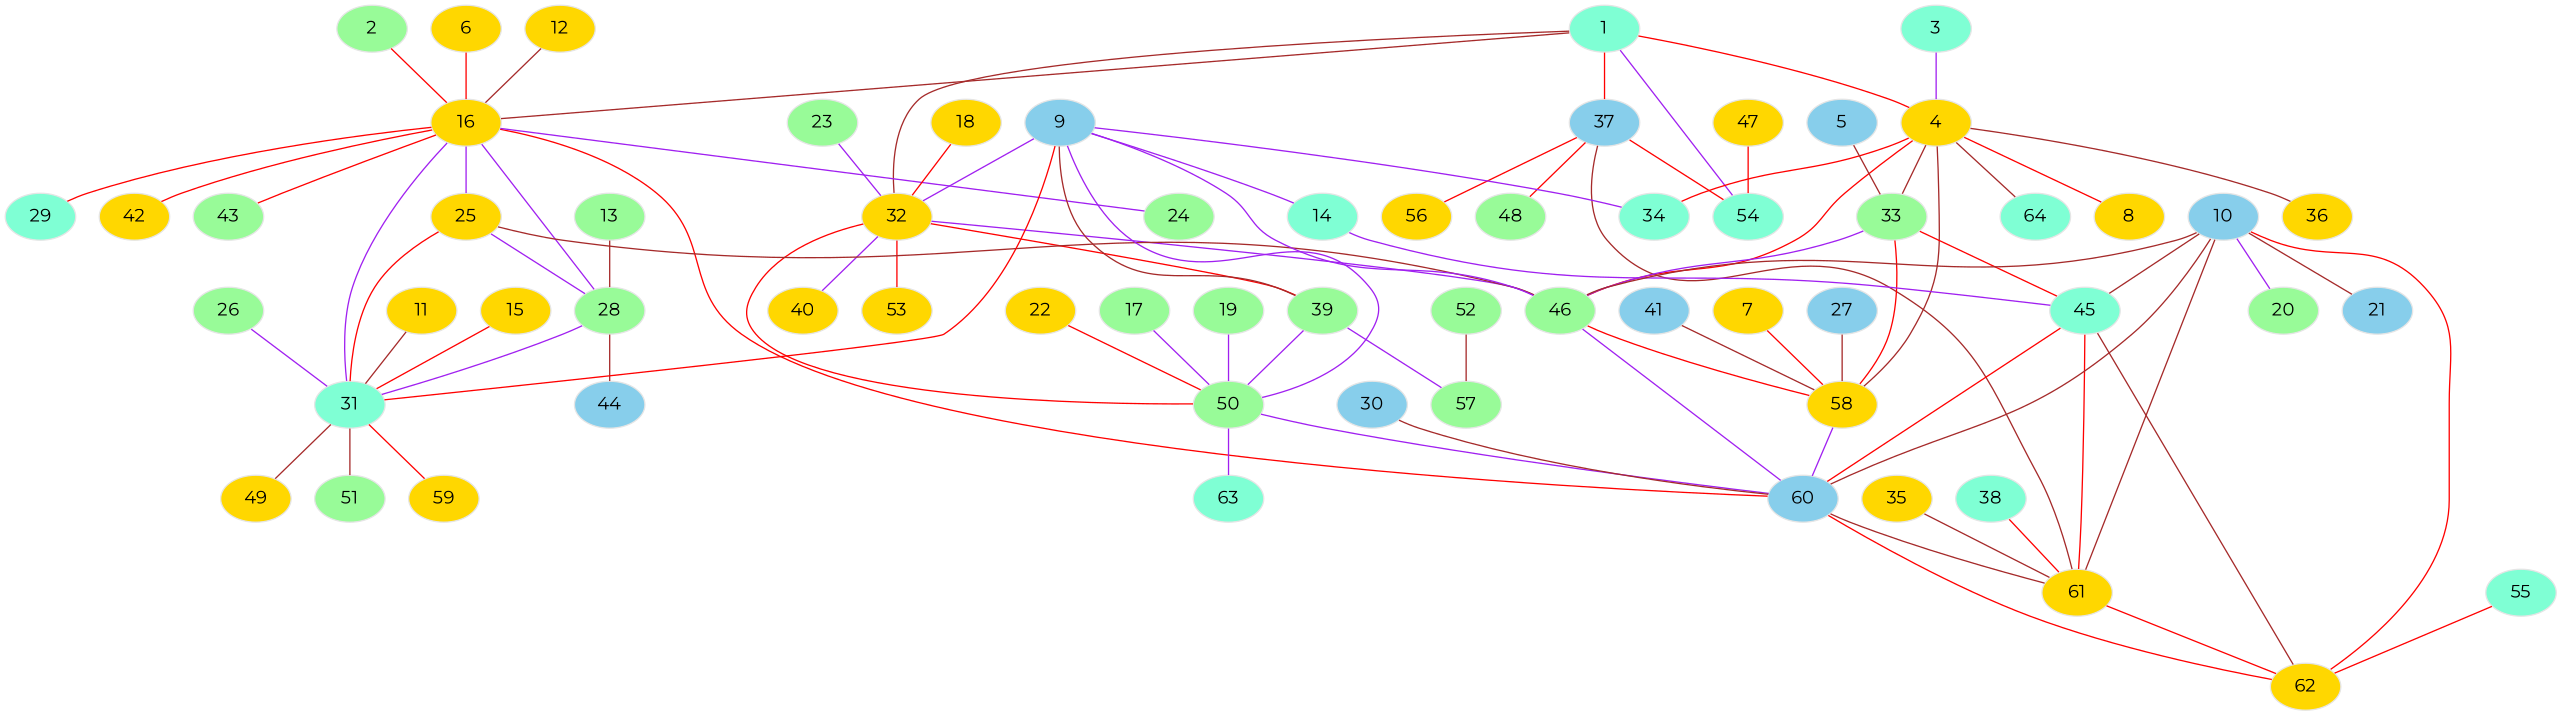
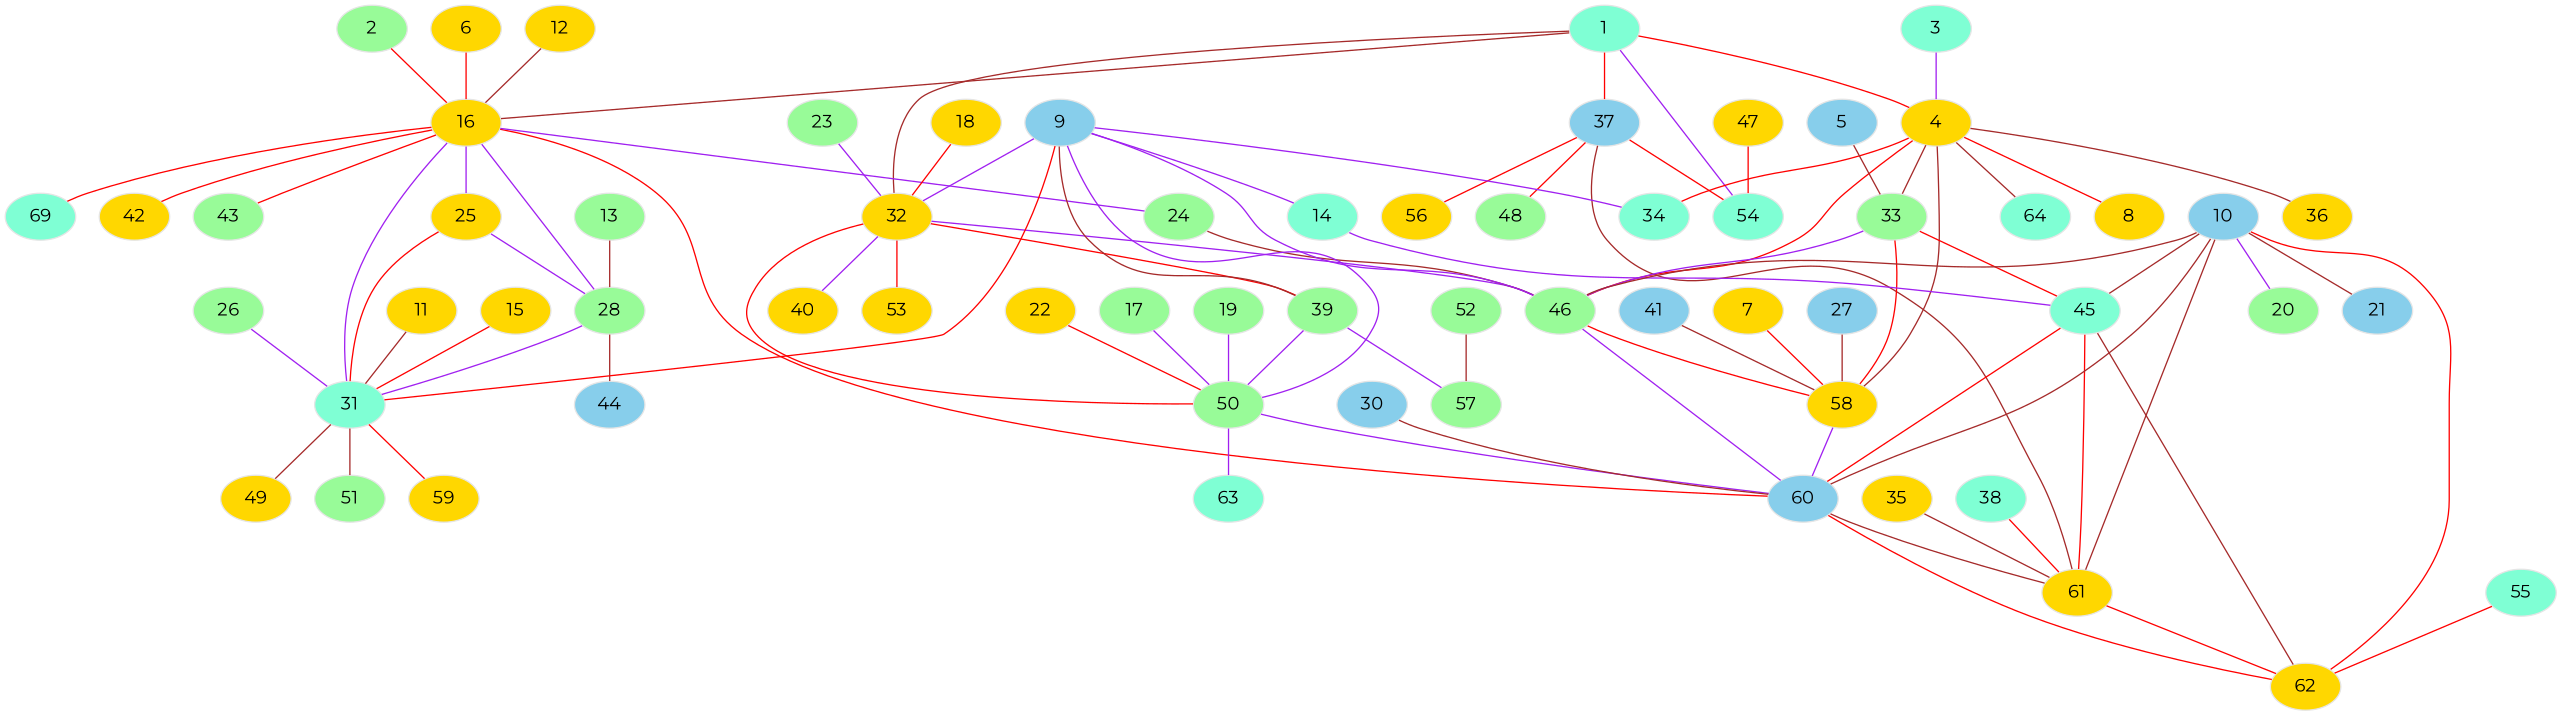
(40, 217) -> (40, 217)
(991, 250) -> (1371, 262)
